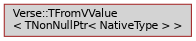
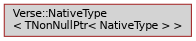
(98, 20) -> (98, 20)
